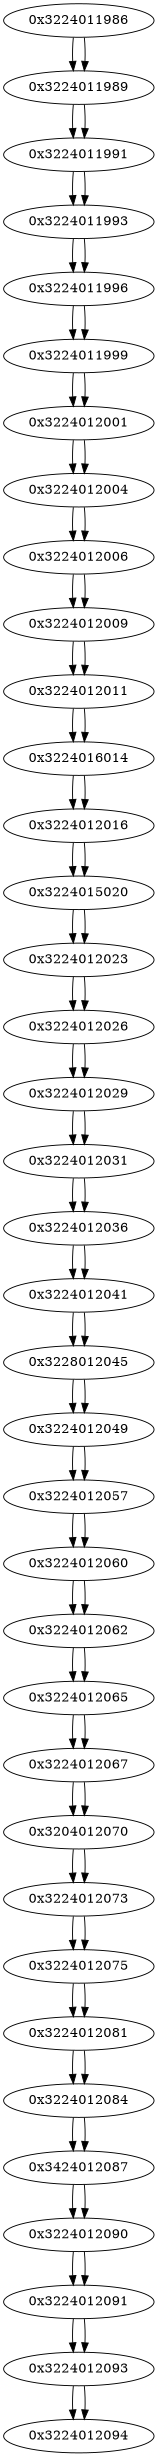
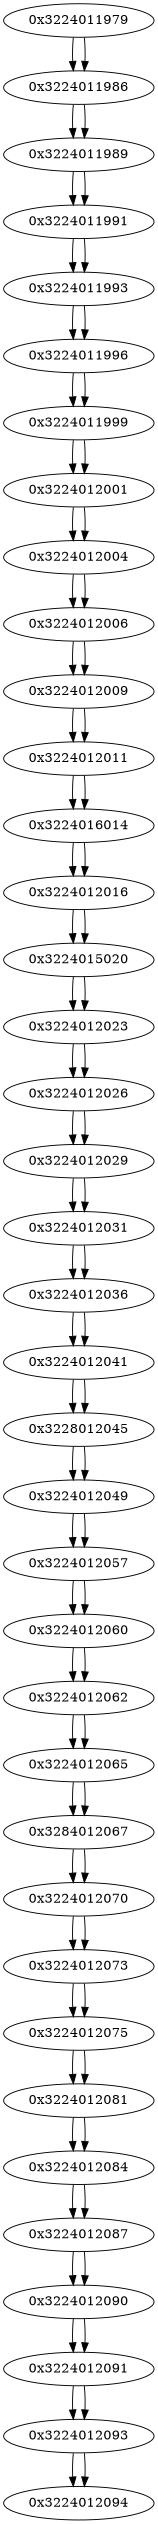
none -> (79, 21)
(79, 1765) -> (79, 1832)
(79, 1832) -> (79, 1899)
(79, 2168) -> (79, 2235)
